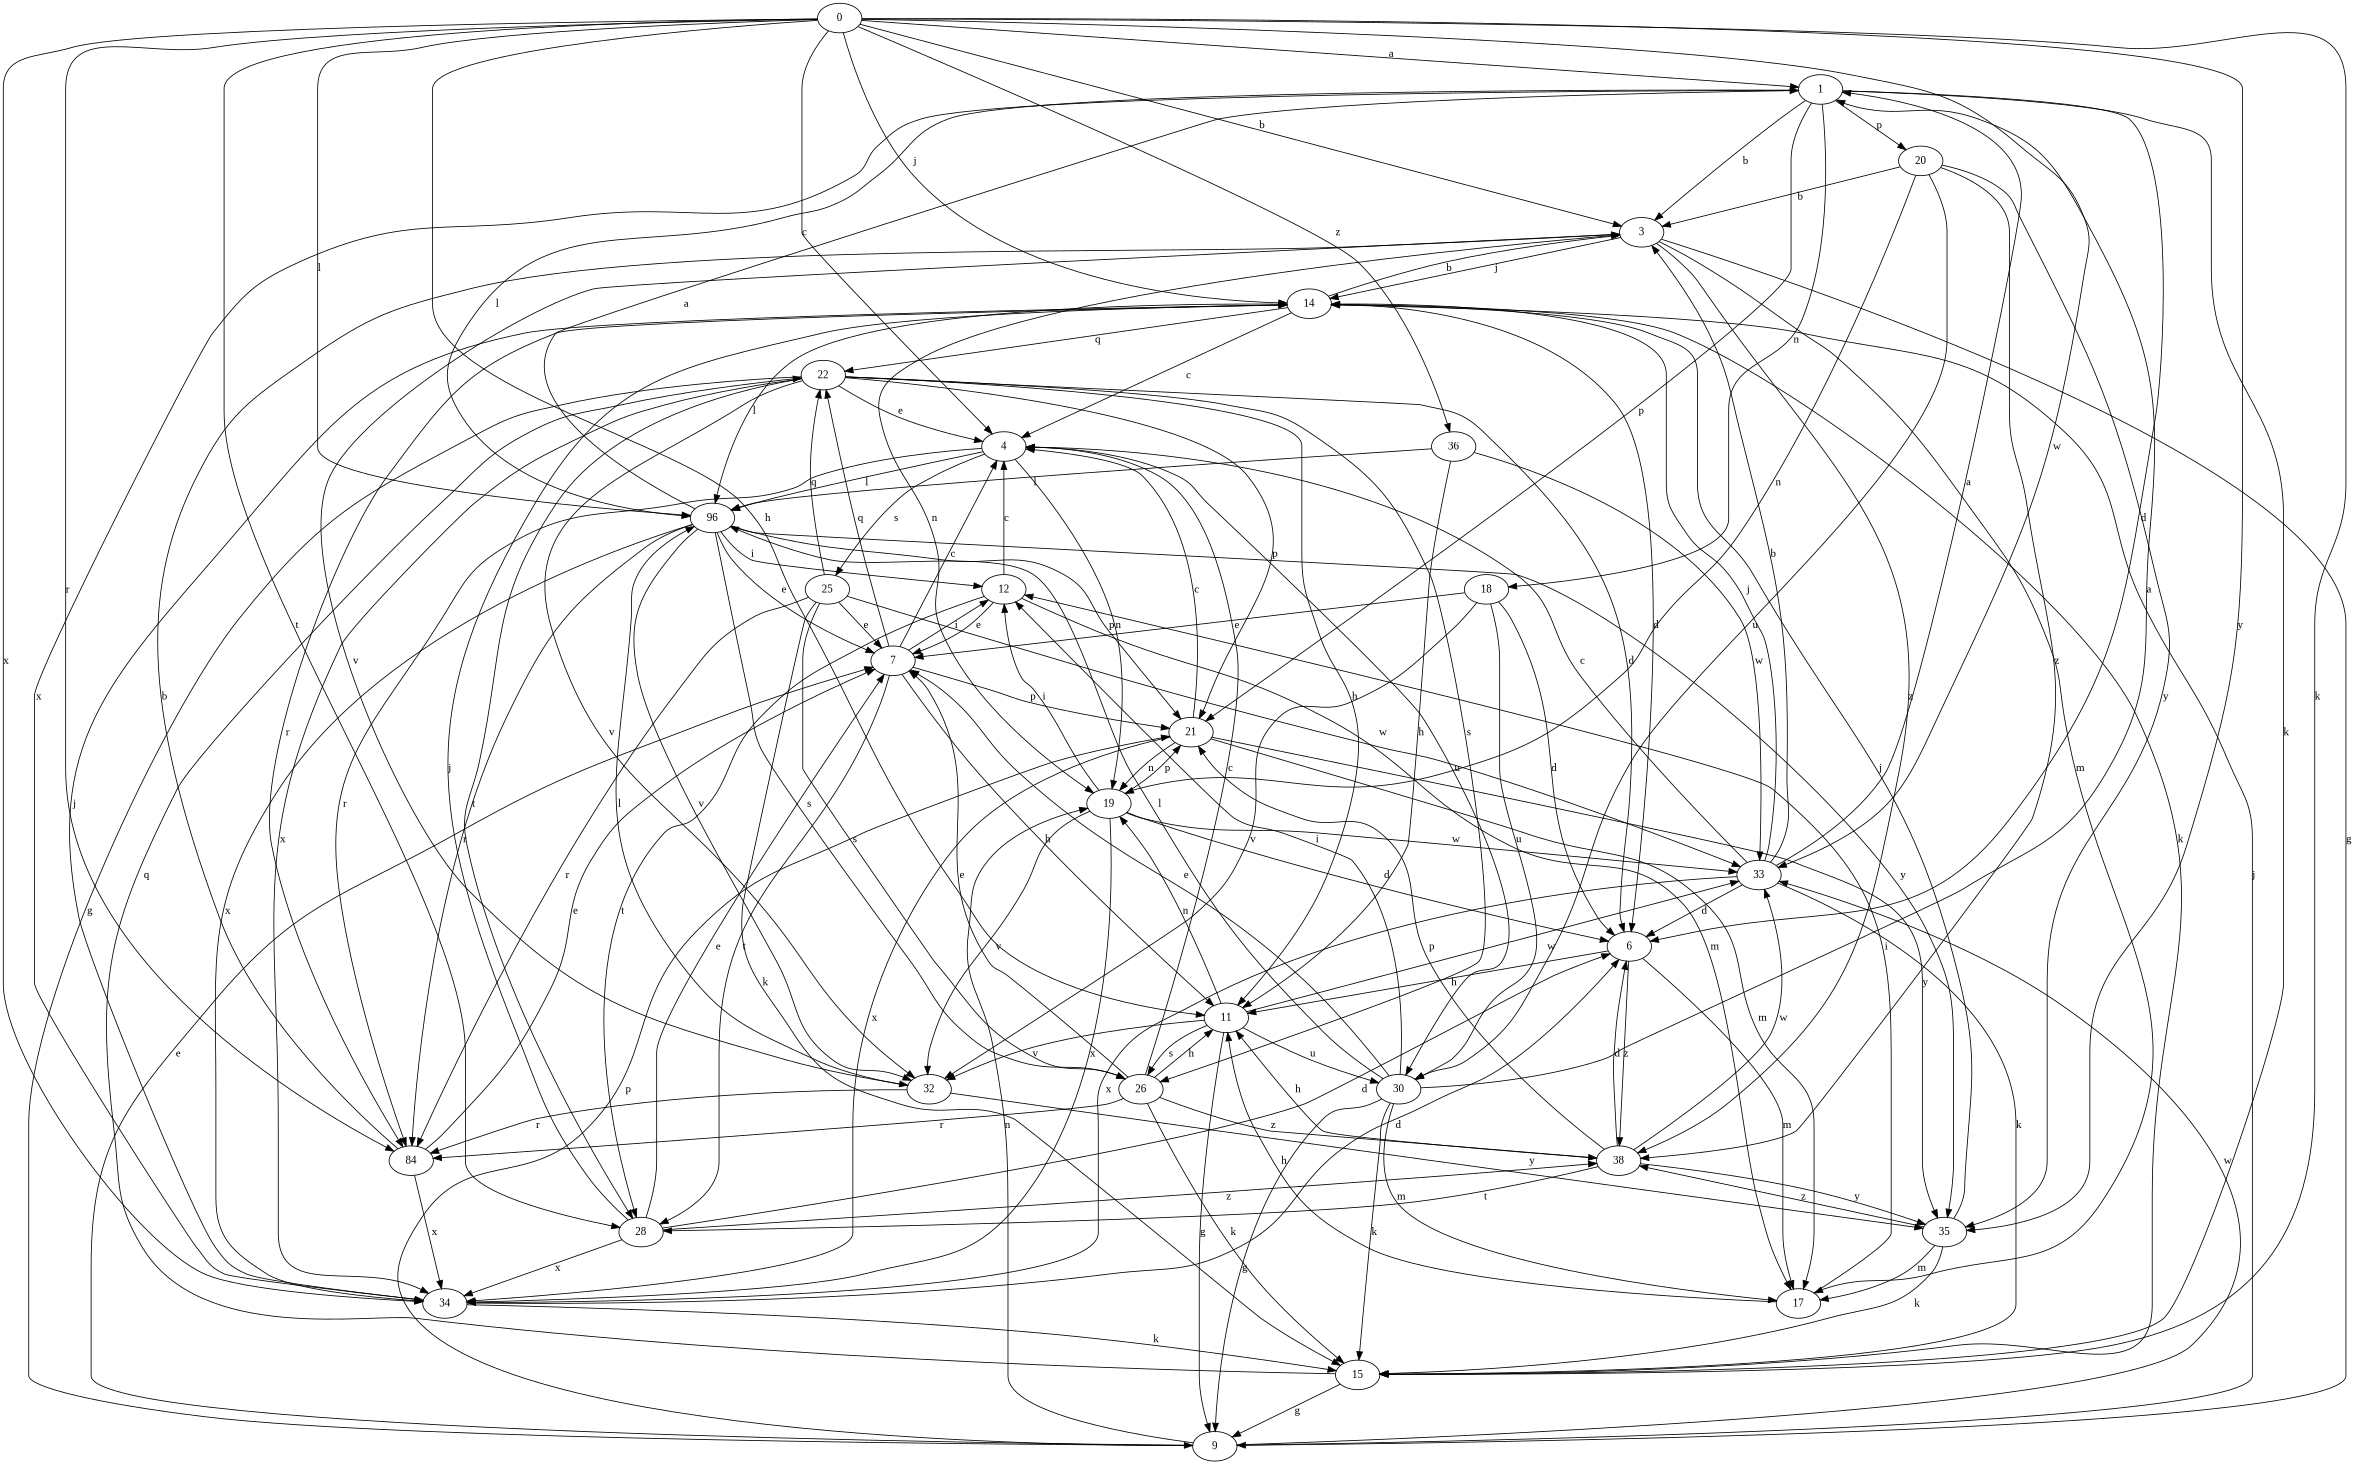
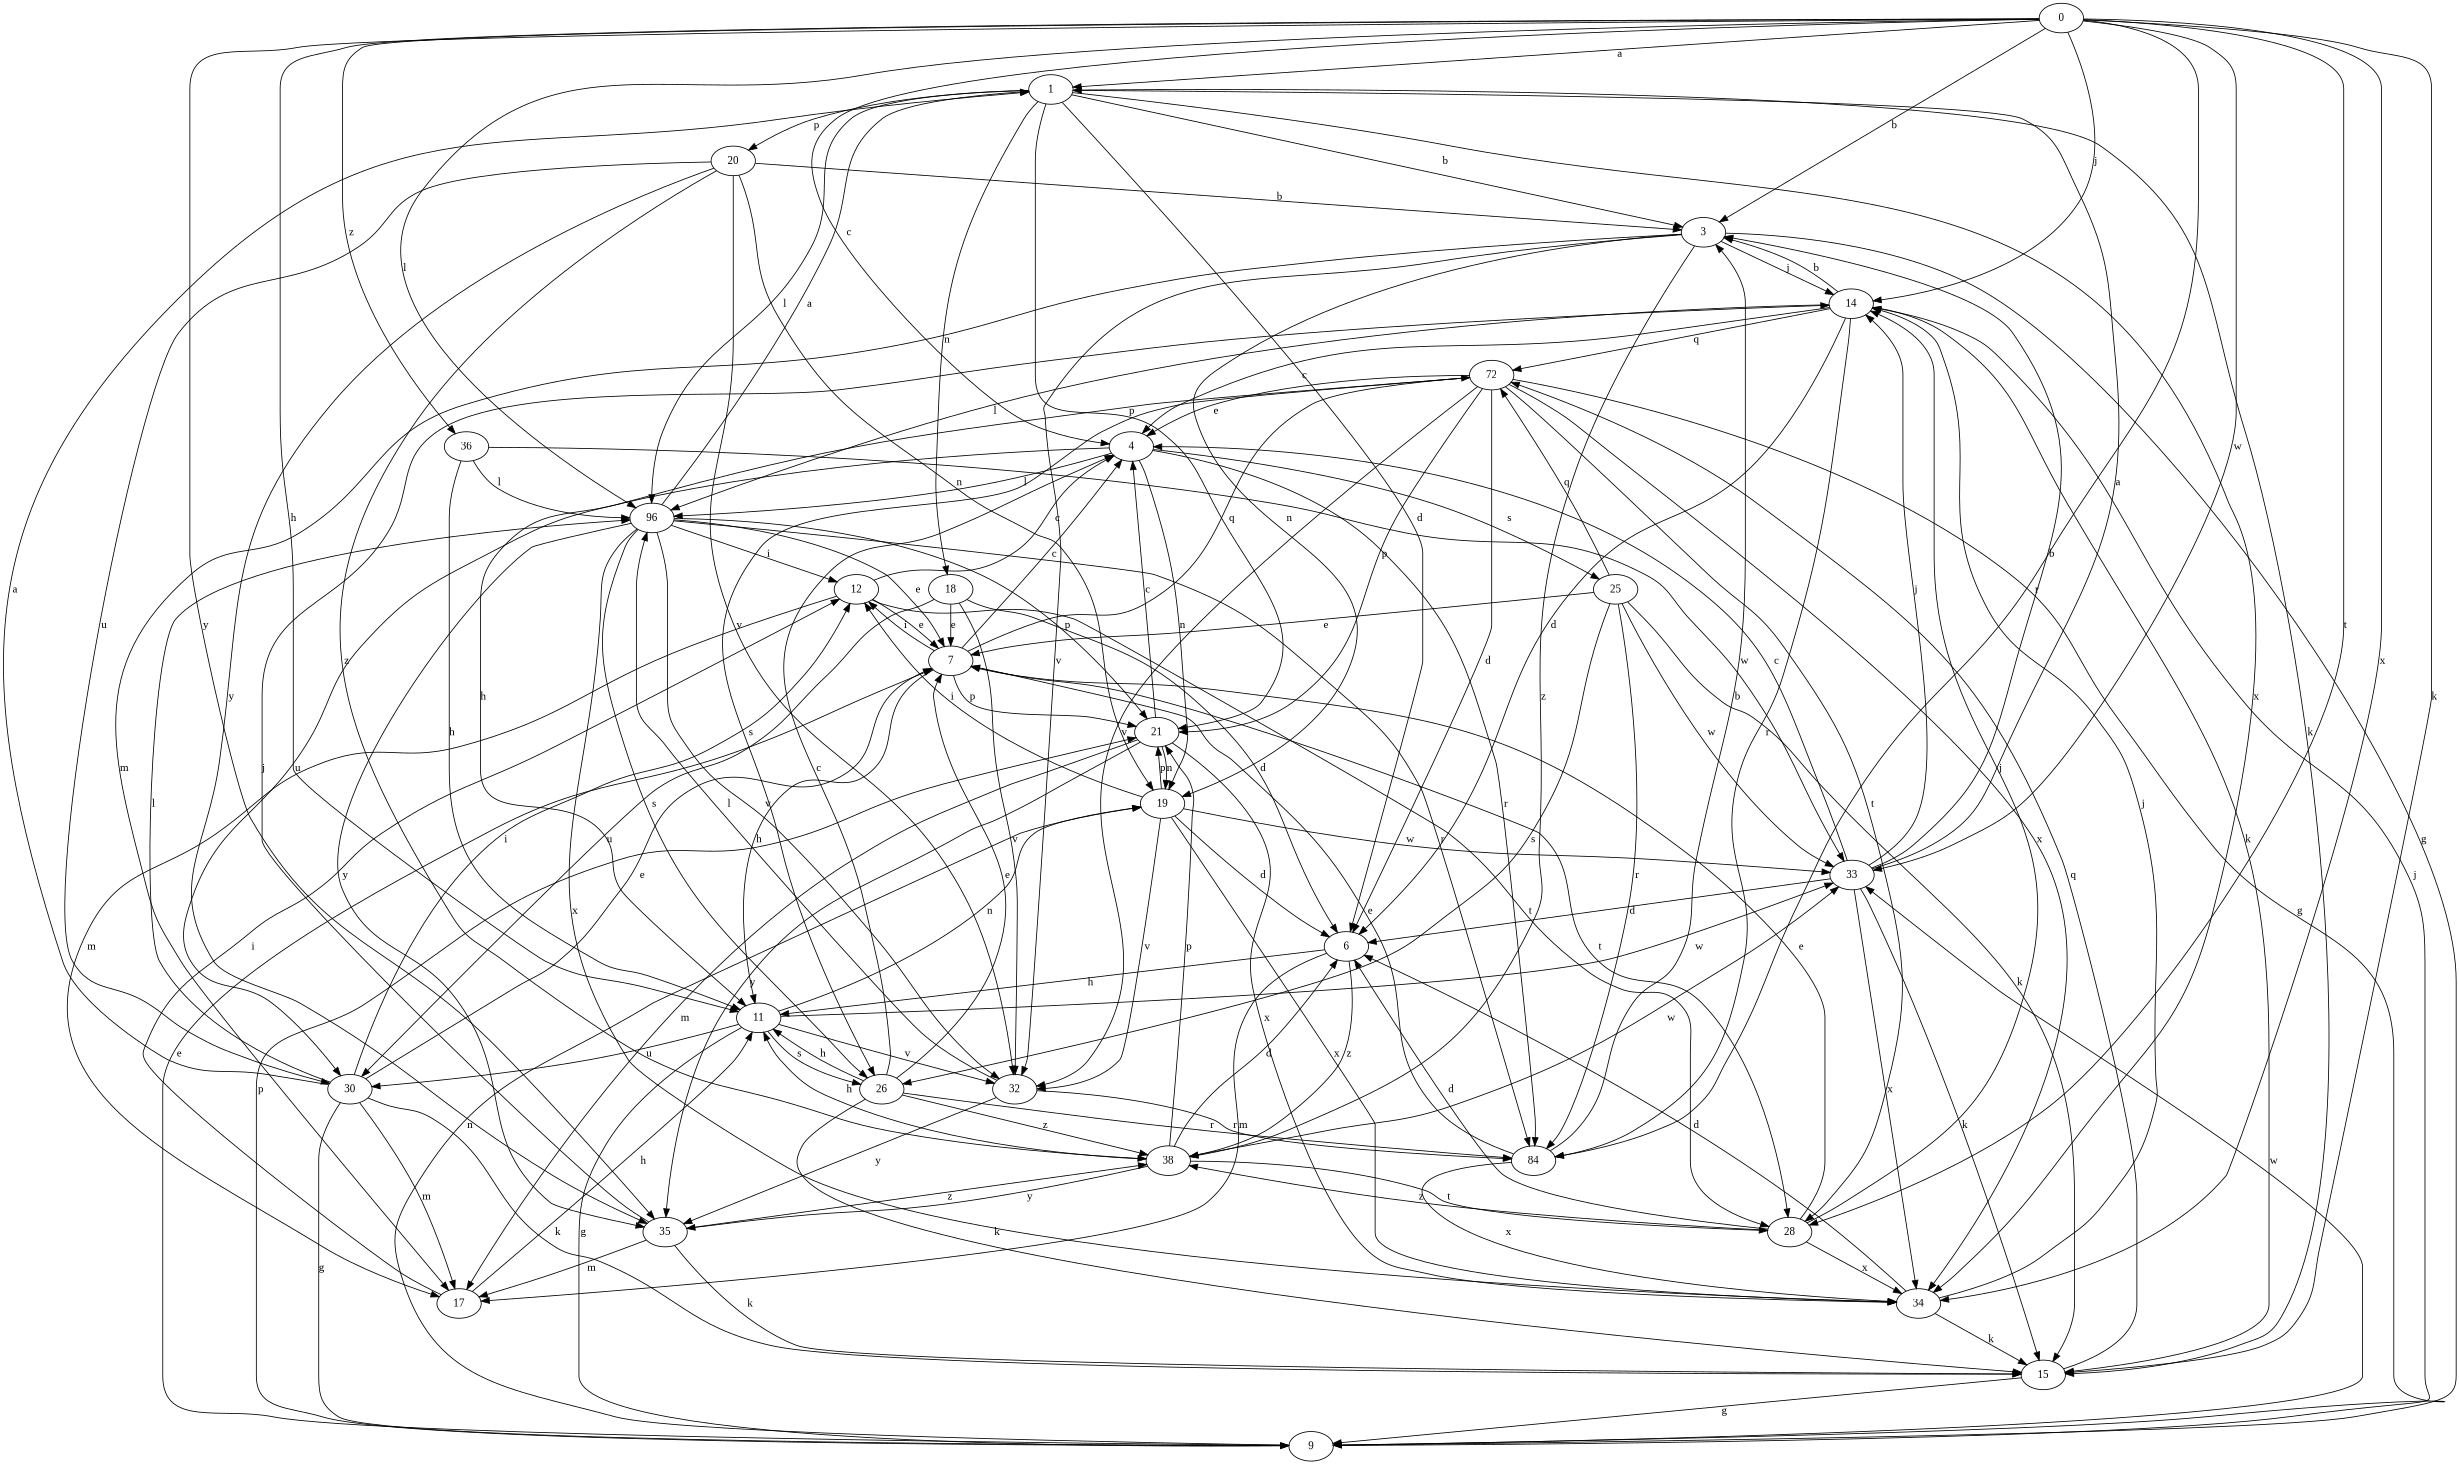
(823, 375) -> (1492, 375)
none -> (753, 662)
